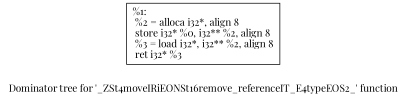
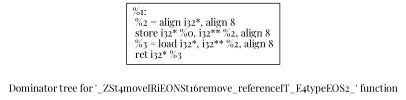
(186, 23) -> (184, 23)
